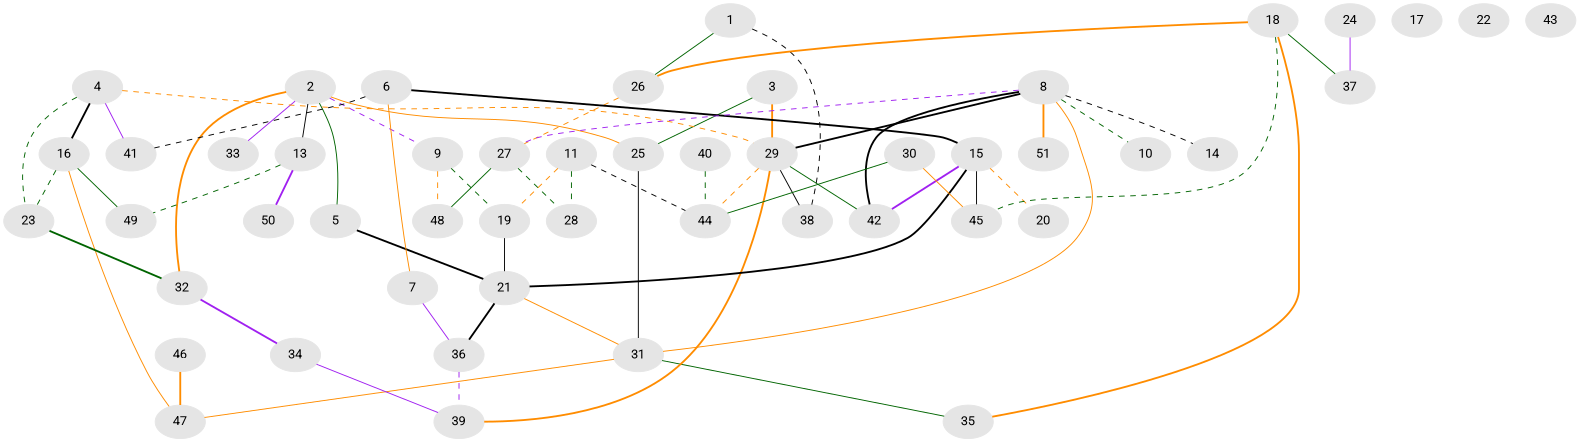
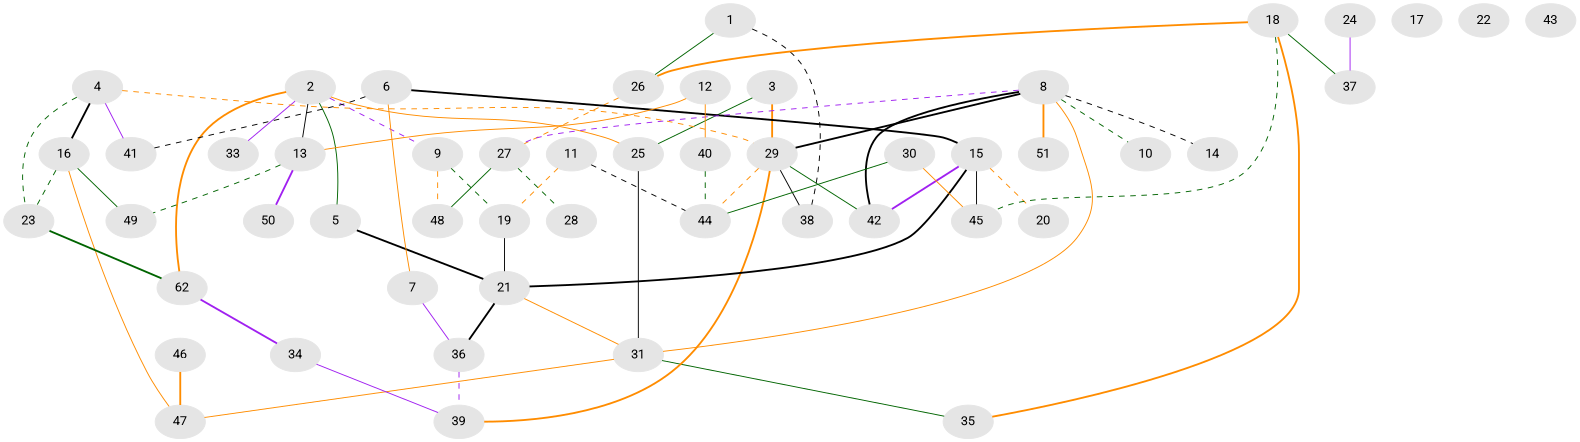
none -> (705, 87)
(571, 188) -> none
(182, 288) -> (182, 288)
